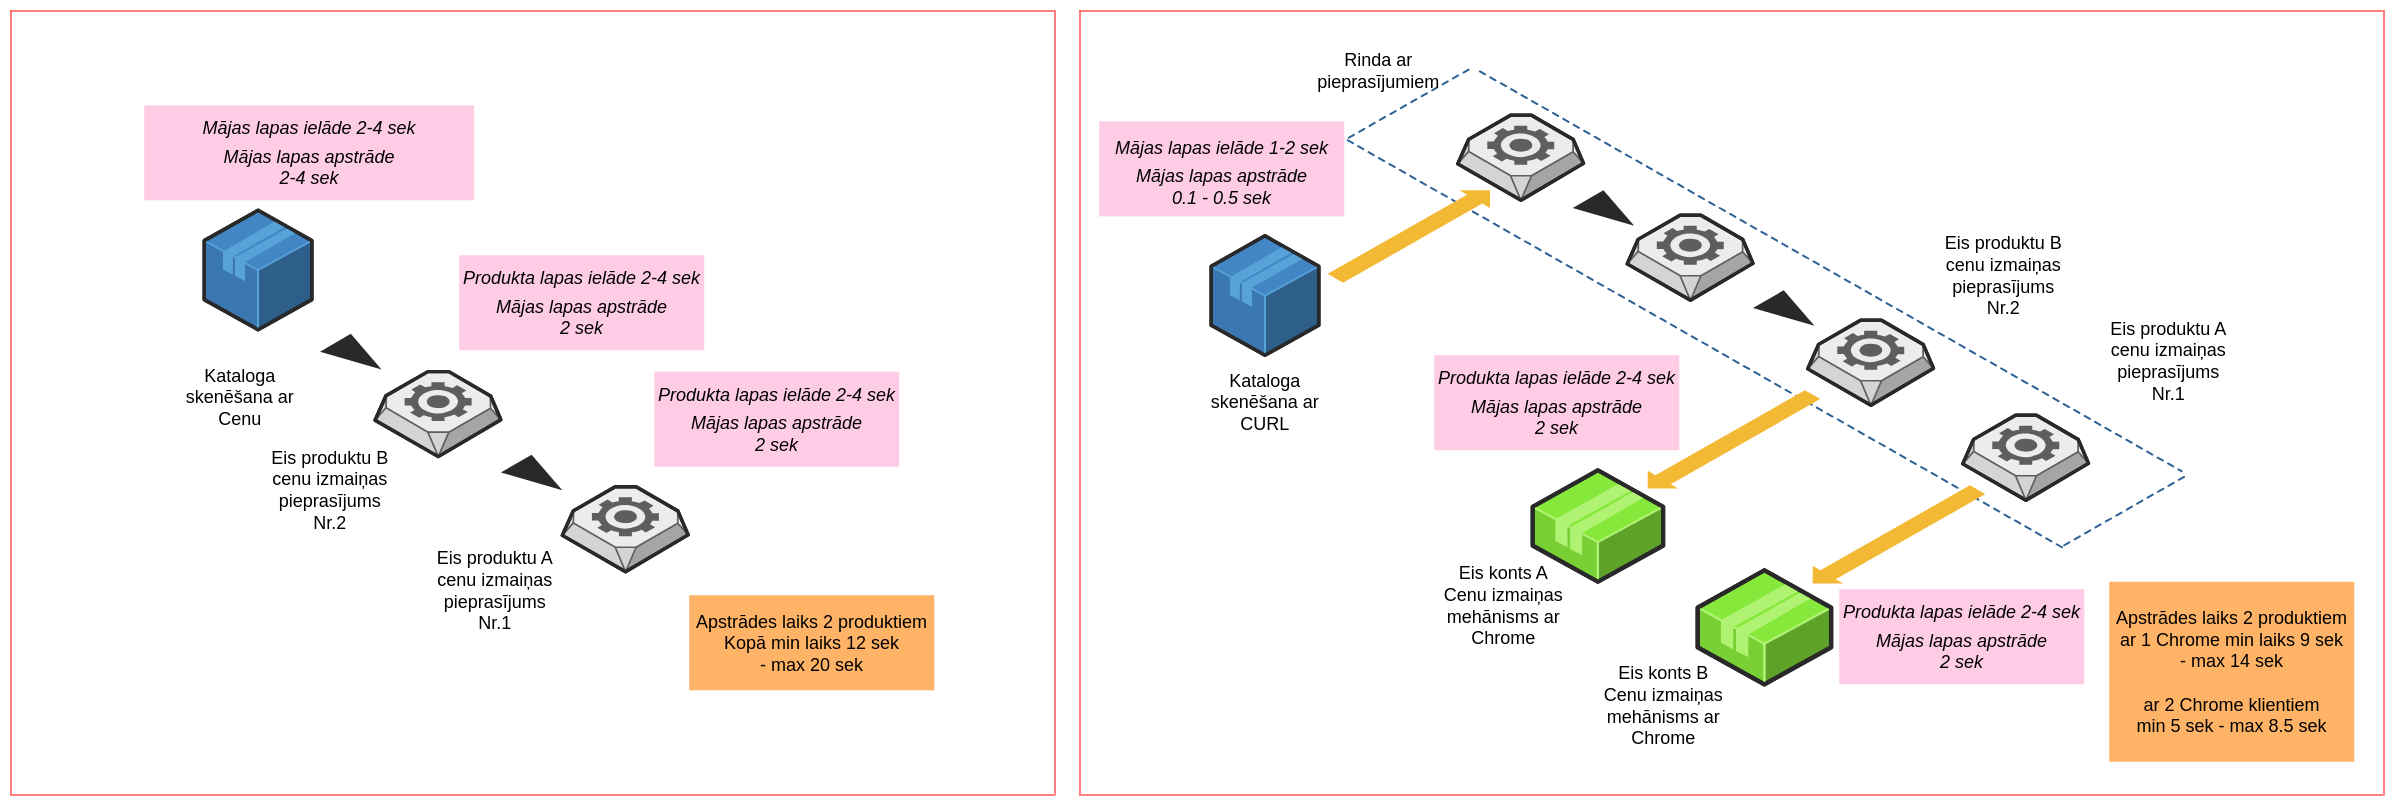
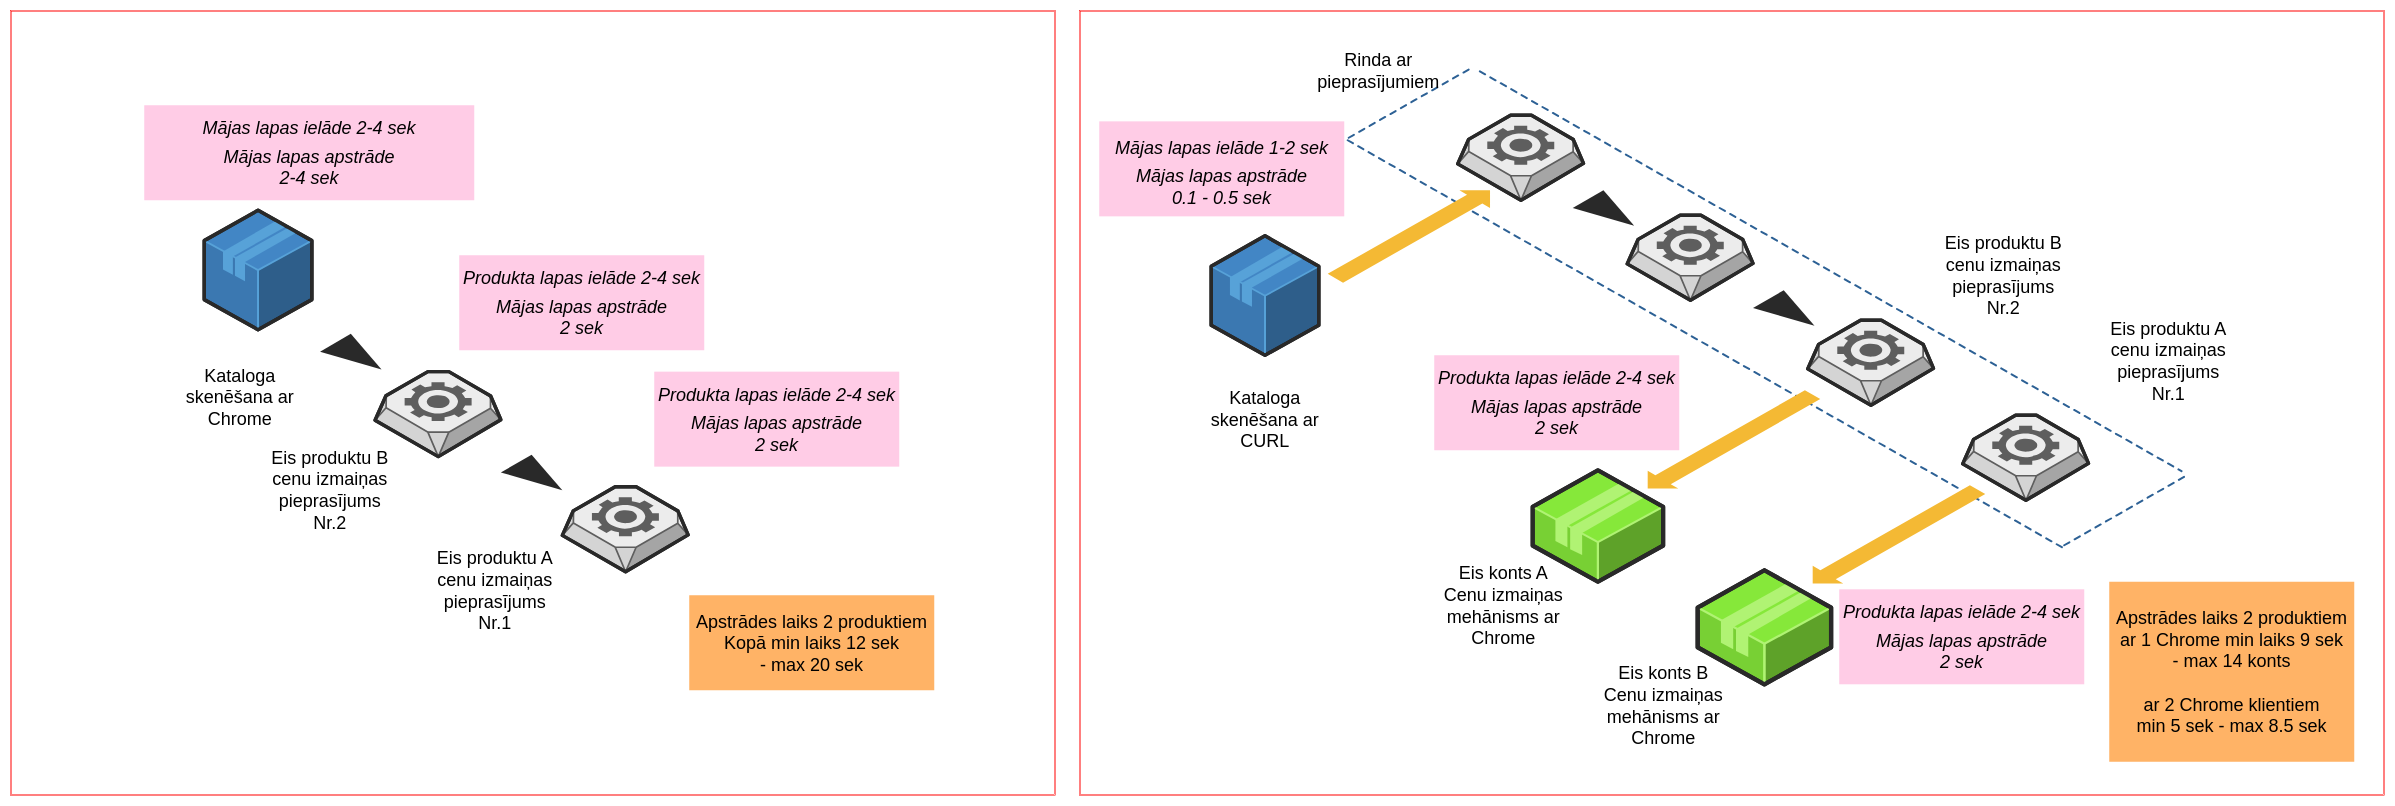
(240, 400) -> (240, 400)
(1265, 405) -> (1265, 423)
(2232, 672) -> (2232, 672)
